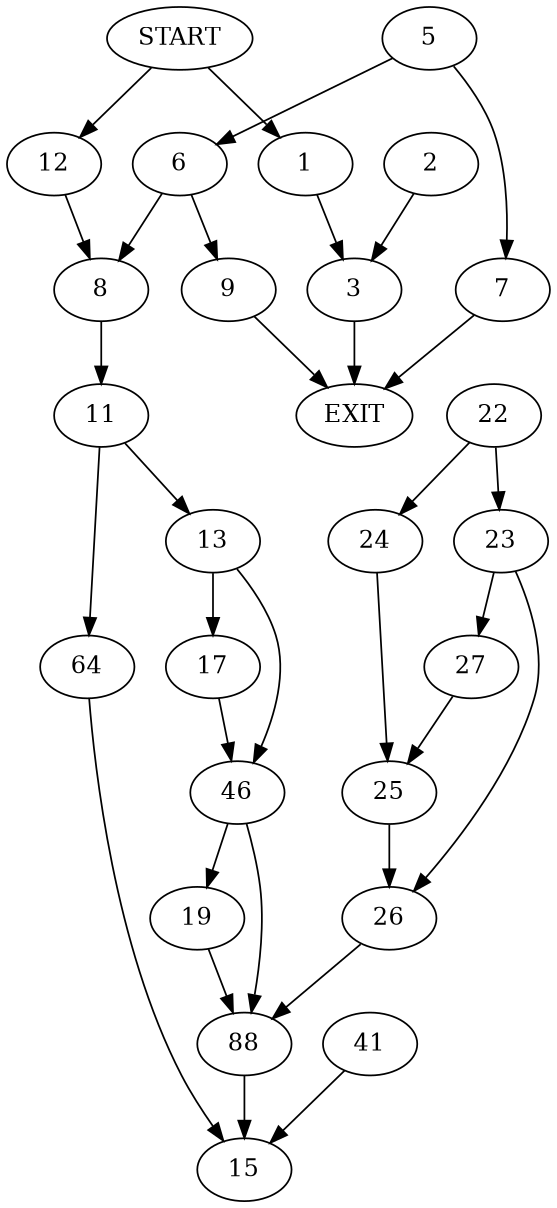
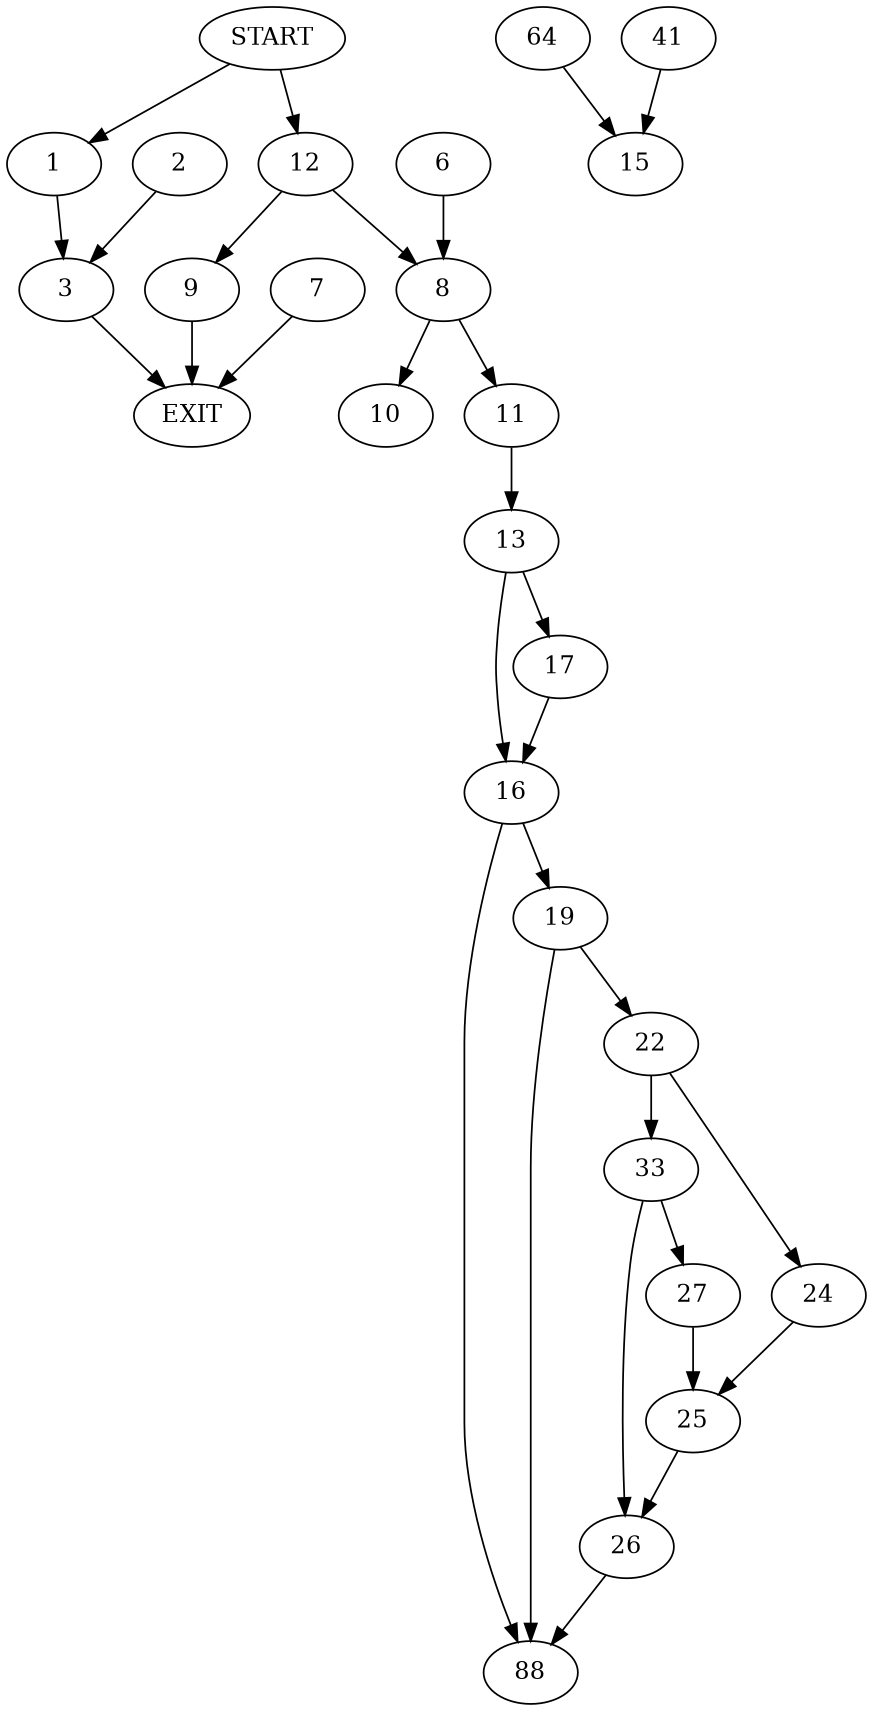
(429, 38) -> none
(201, 219) -> (255, 220)
none -> (386, 416)
(95, 532) -> none
(501, 541) -> (651, 1170)
(237, 793) -> (512, 793)
none -> (601, 974)
(244, 1098) -> none
